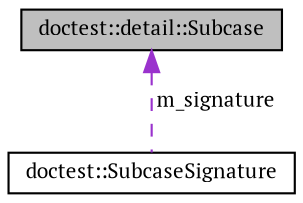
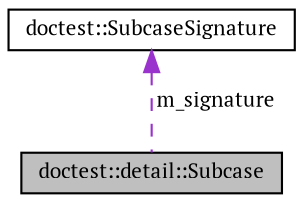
(152, 113) -> (152, 113)
